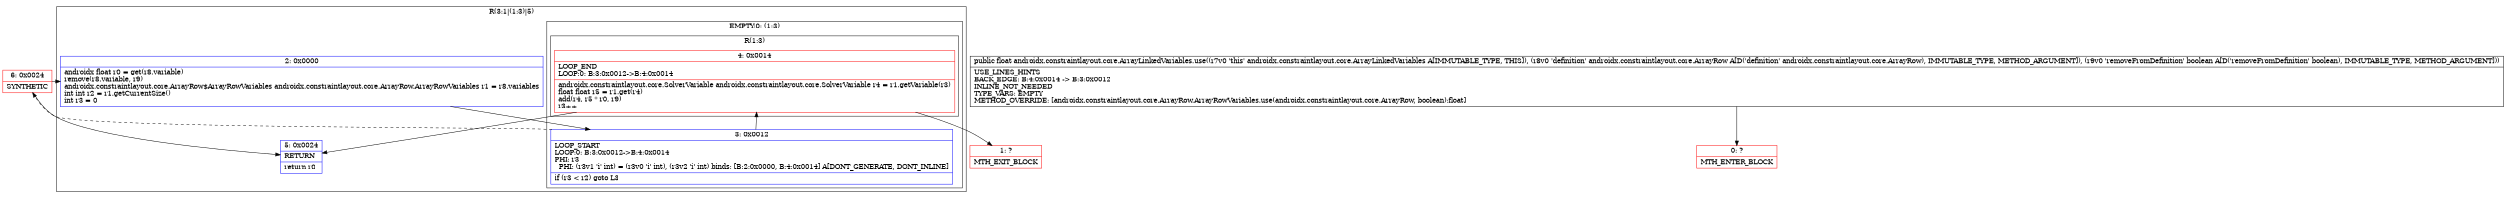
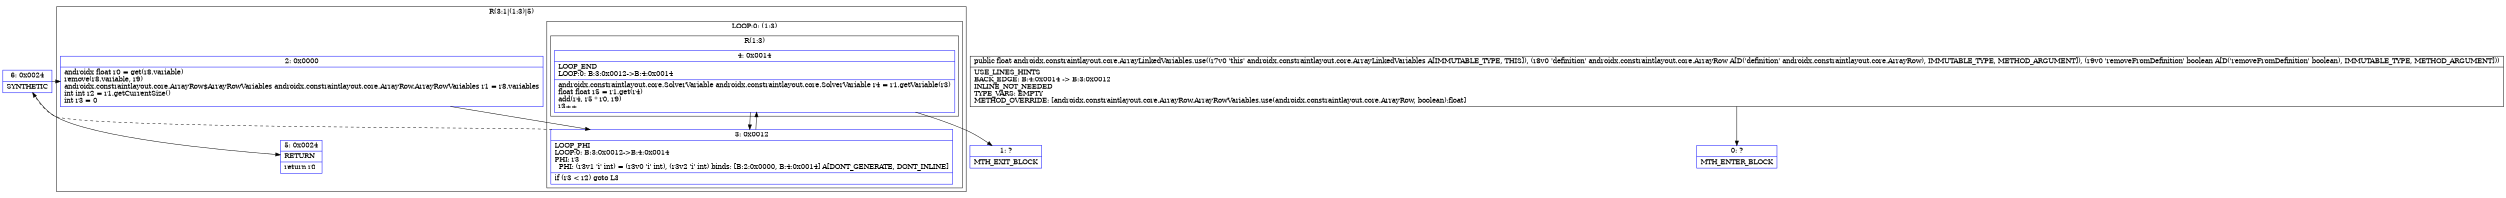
(755, 27) -> (755, 27)
(27, 81) -> (27, 81)
(755, 81) -> (755, 81)
(452, 132) -> (750, 119)
(577, 146) -> (573, 146)
(1006, 157) -> (1006, 157)
(1737, 157) -> (1737, 157)
